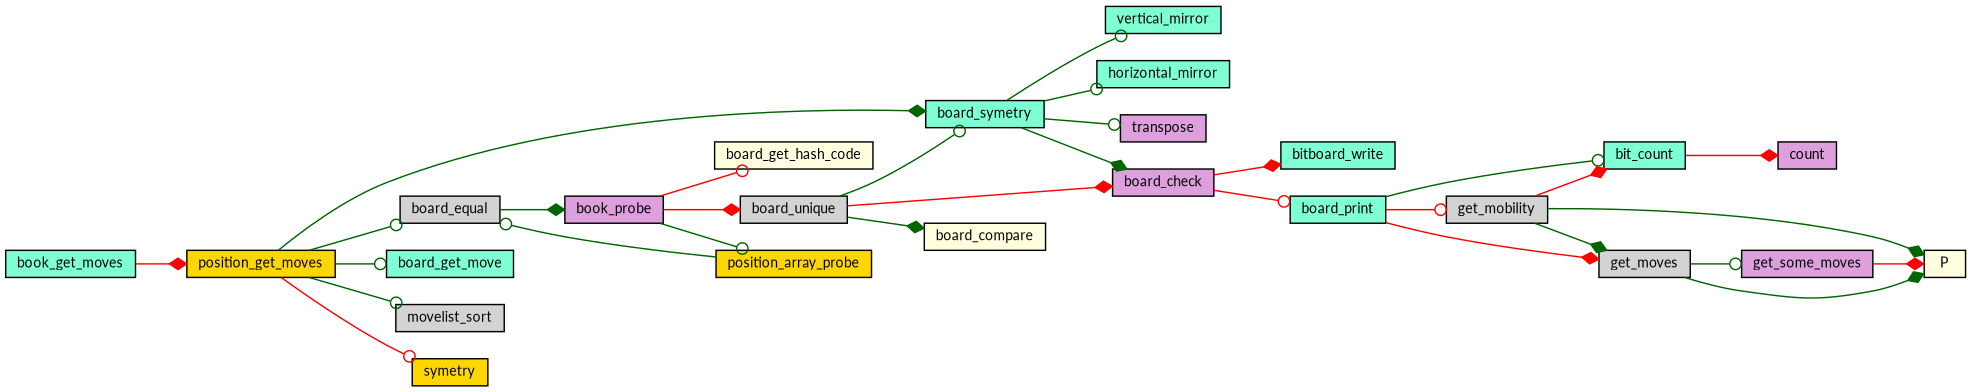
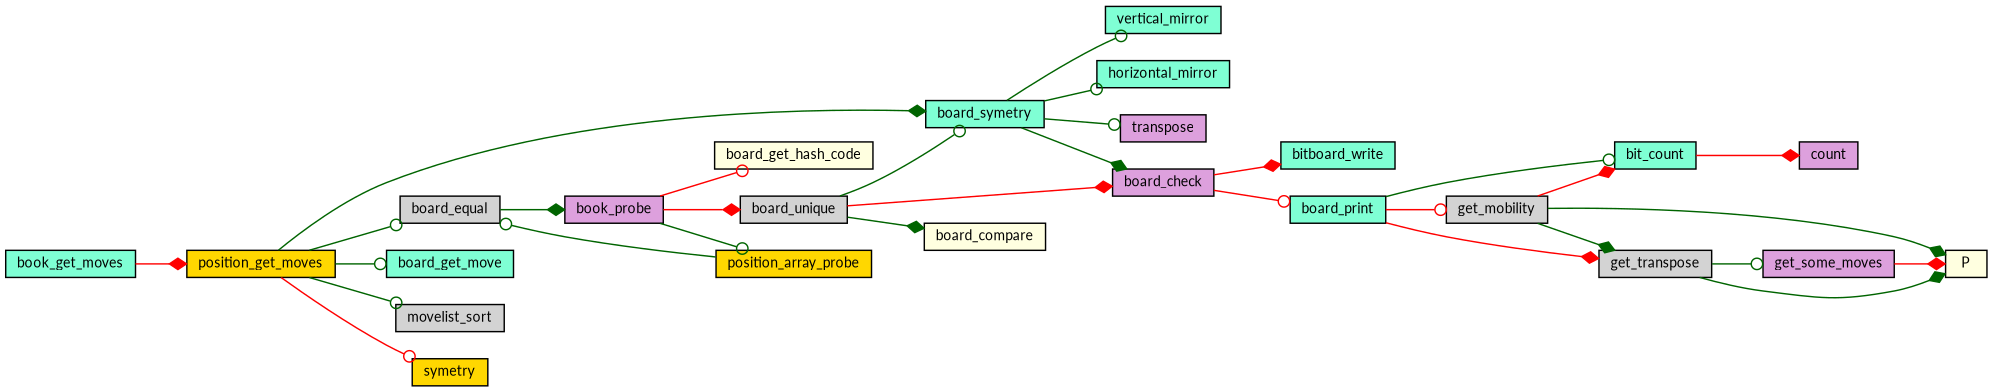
(1645, 264) -> (1655, 264)
